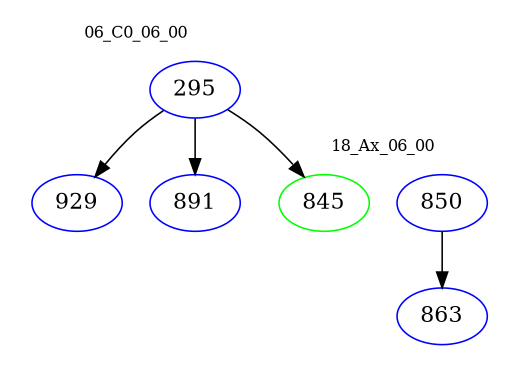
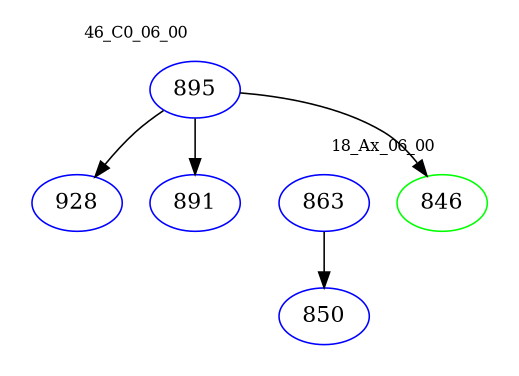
(136, 34) -> (136, 34)
(195, 90) -> (195, 90)
(77, 203) -> (77, 203)
(324, 203) -> (442, 203)
(442, 252) -> (324, 252)
